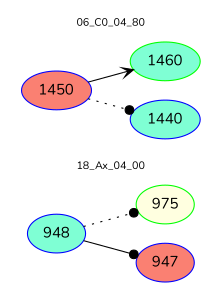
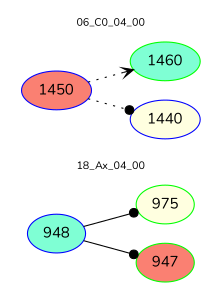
(111, 23) -> (111, 23)
(106, 77) -> (106, 77)
(165, 119) -> (165, 119)
(107, 220) -> (107, 220)
(165, 263) -> (165, 263)
